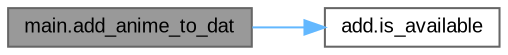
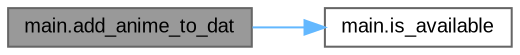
(412, 27) -> (418, 27)
